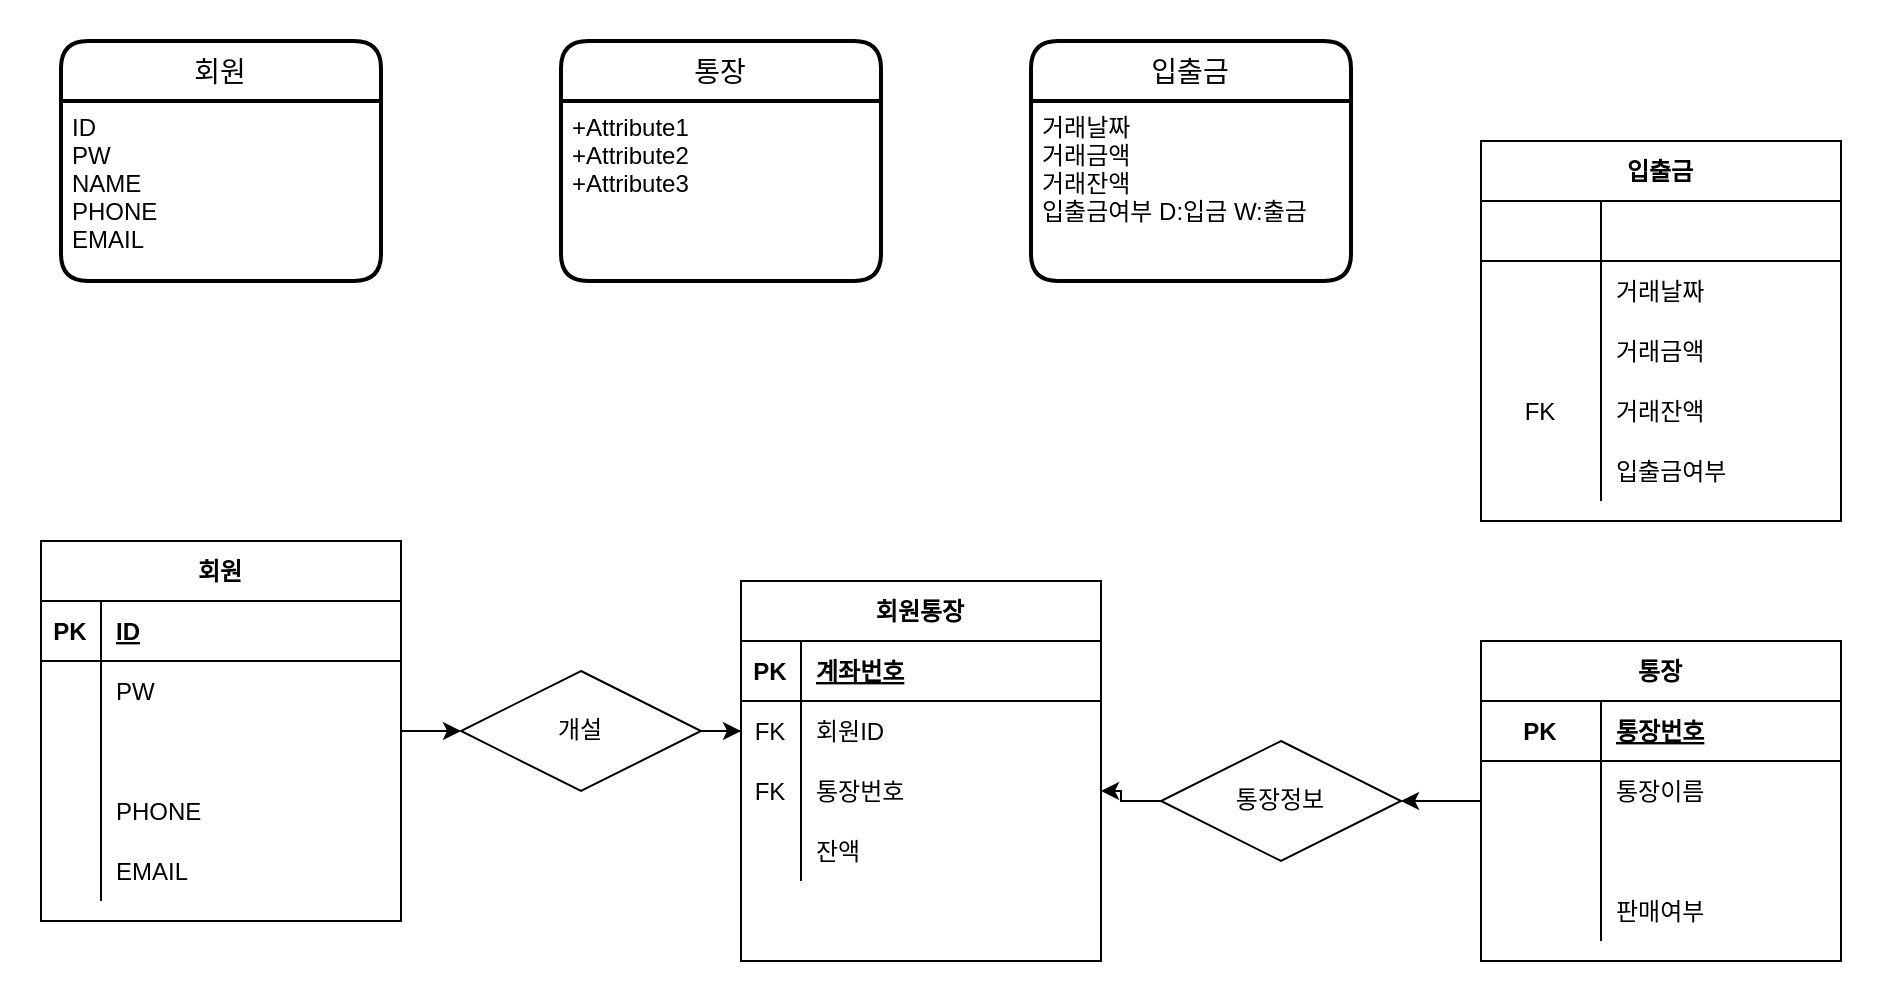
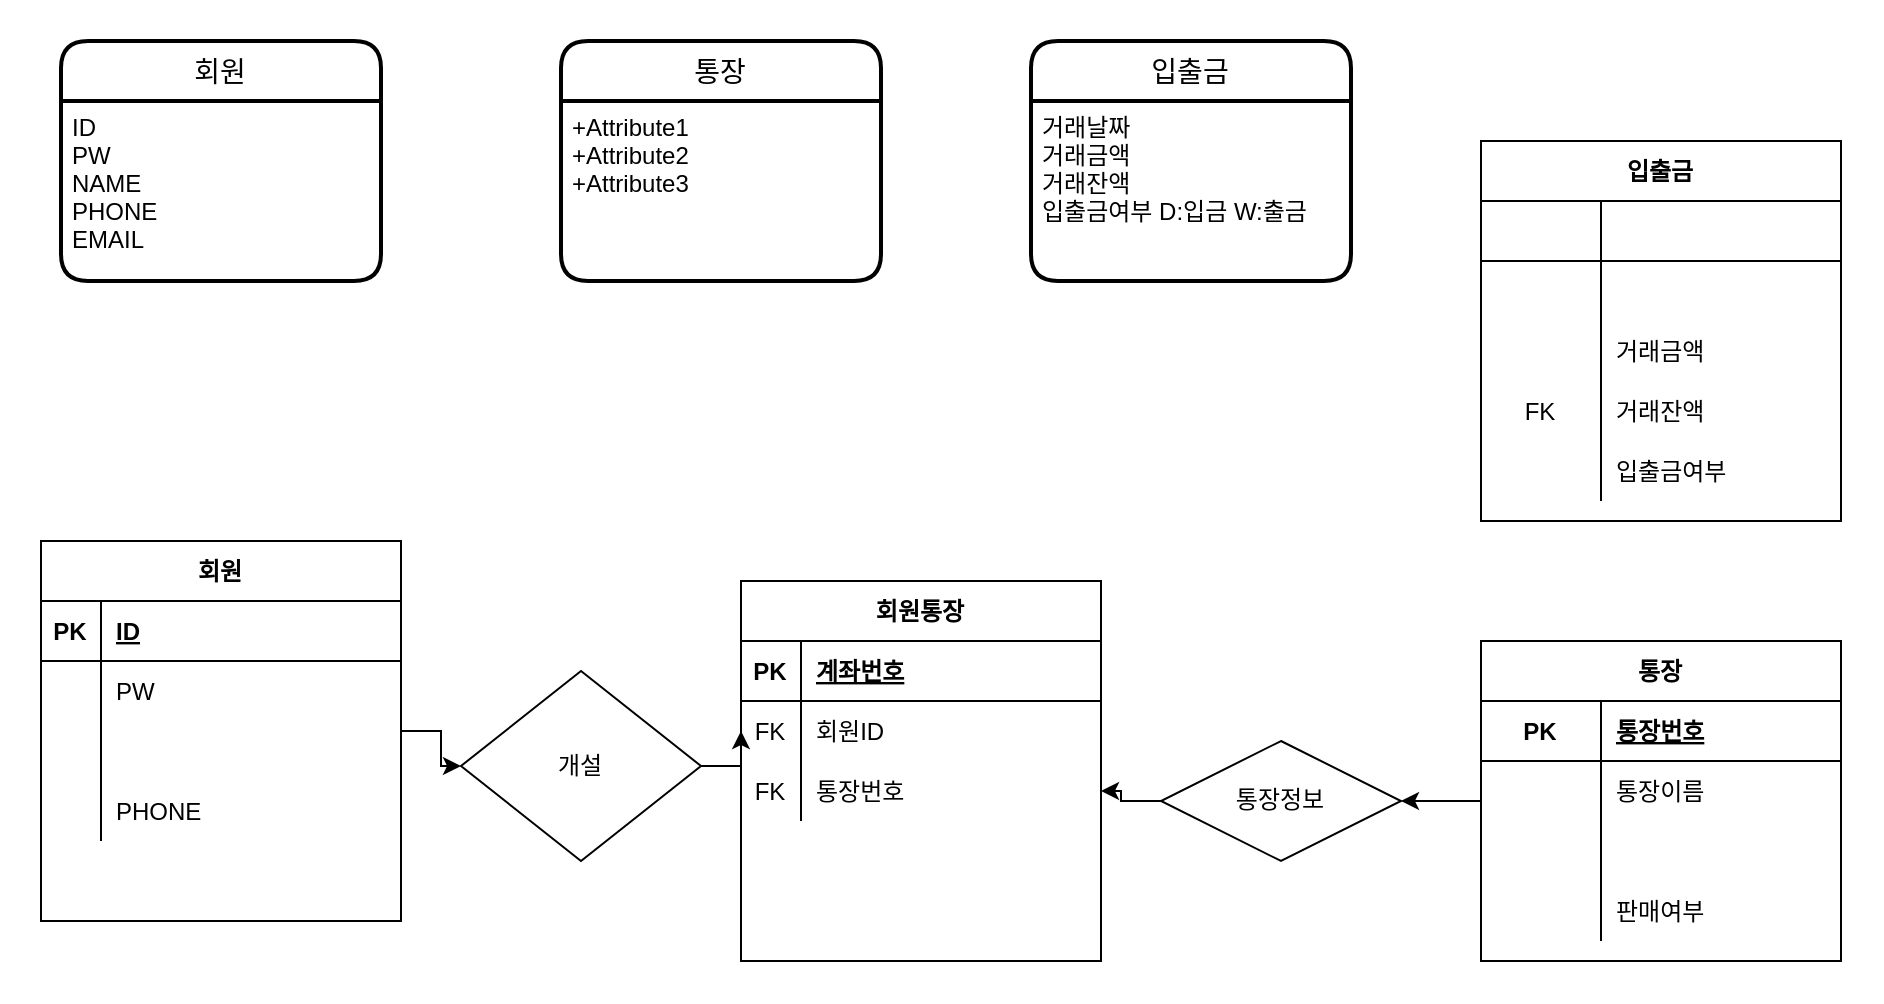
(1721, 291) -> none
(581, 731) -> (581, 766)
(951, 851) -> none
(251, 871) -> none
